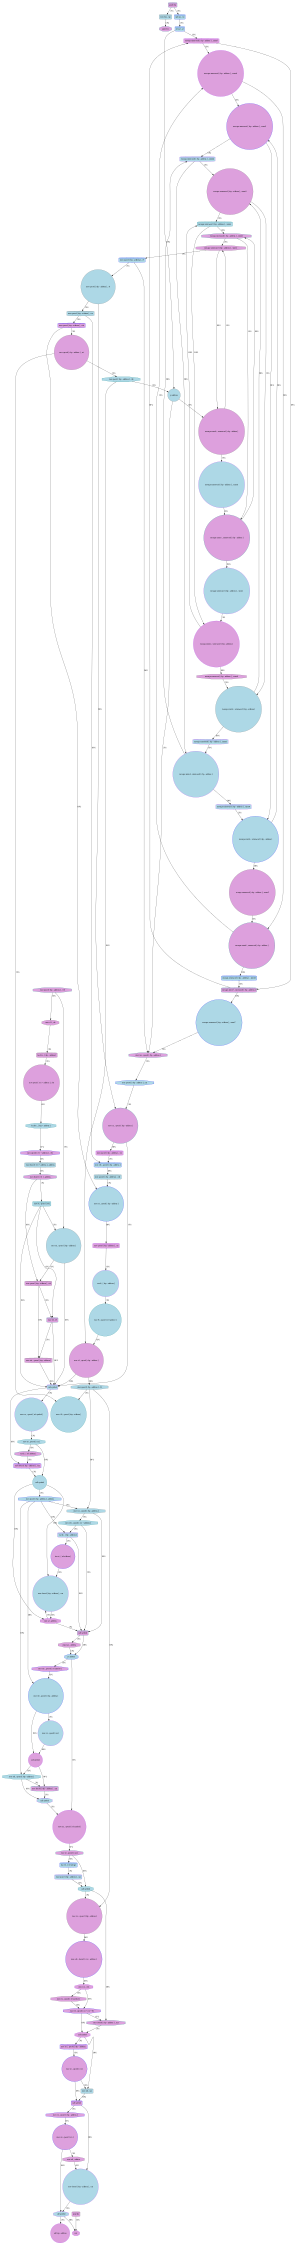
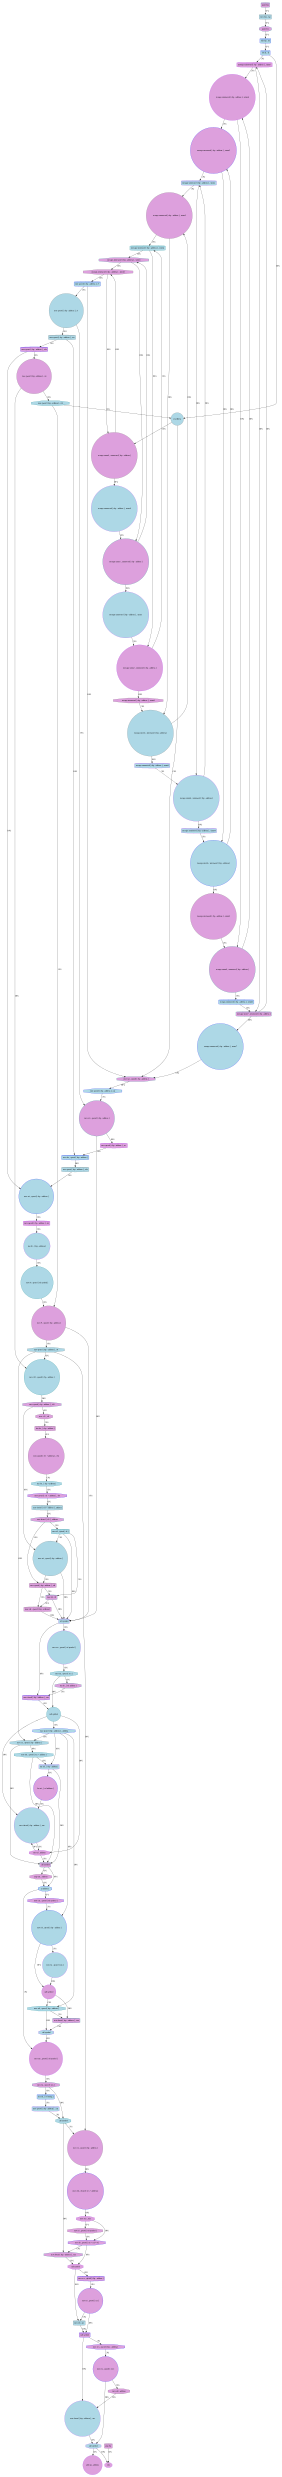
(176, 10) -> (265, 34)
none -> (42, 1398)
